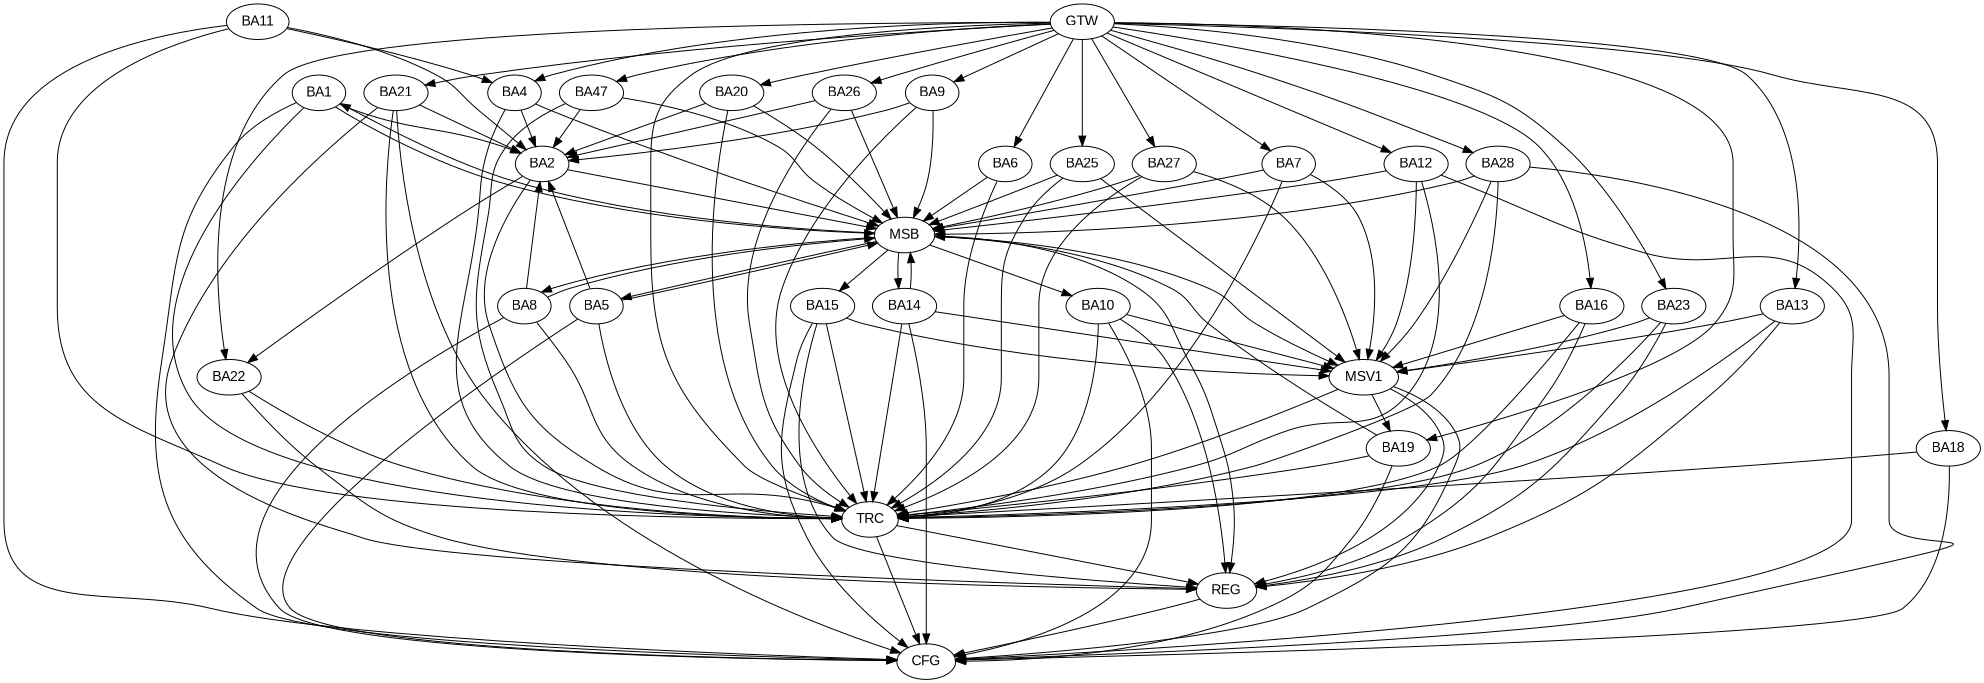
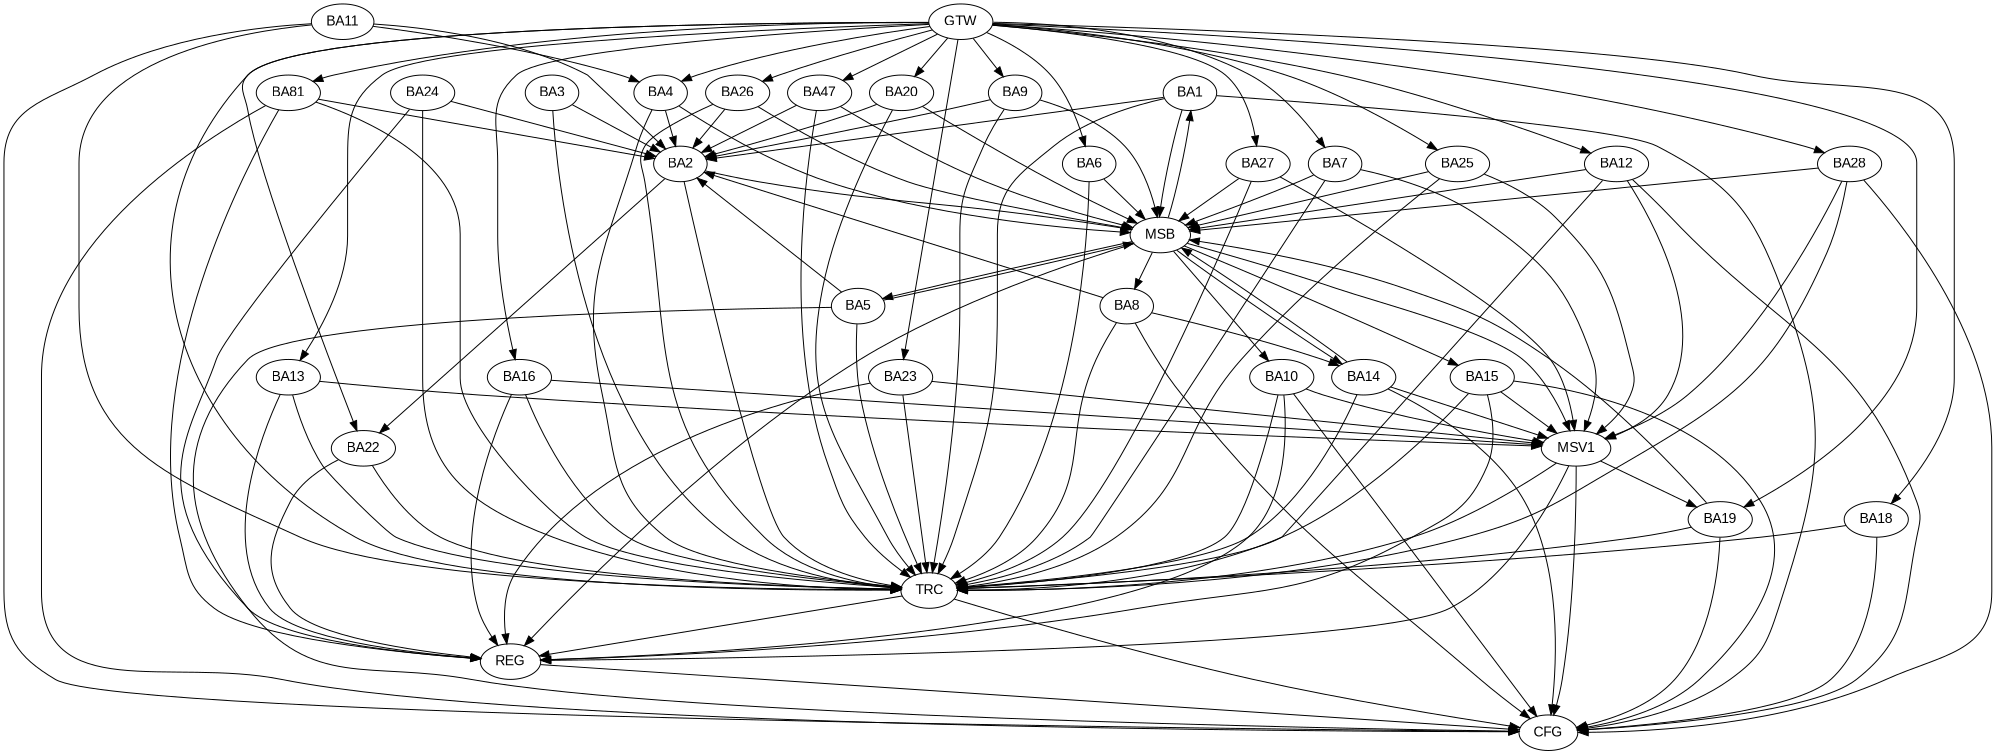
(396, 93) -> (288, 93)
none -> (423, 93)
none -> (552, 93)
(704, 258) -> (1237, 334)
